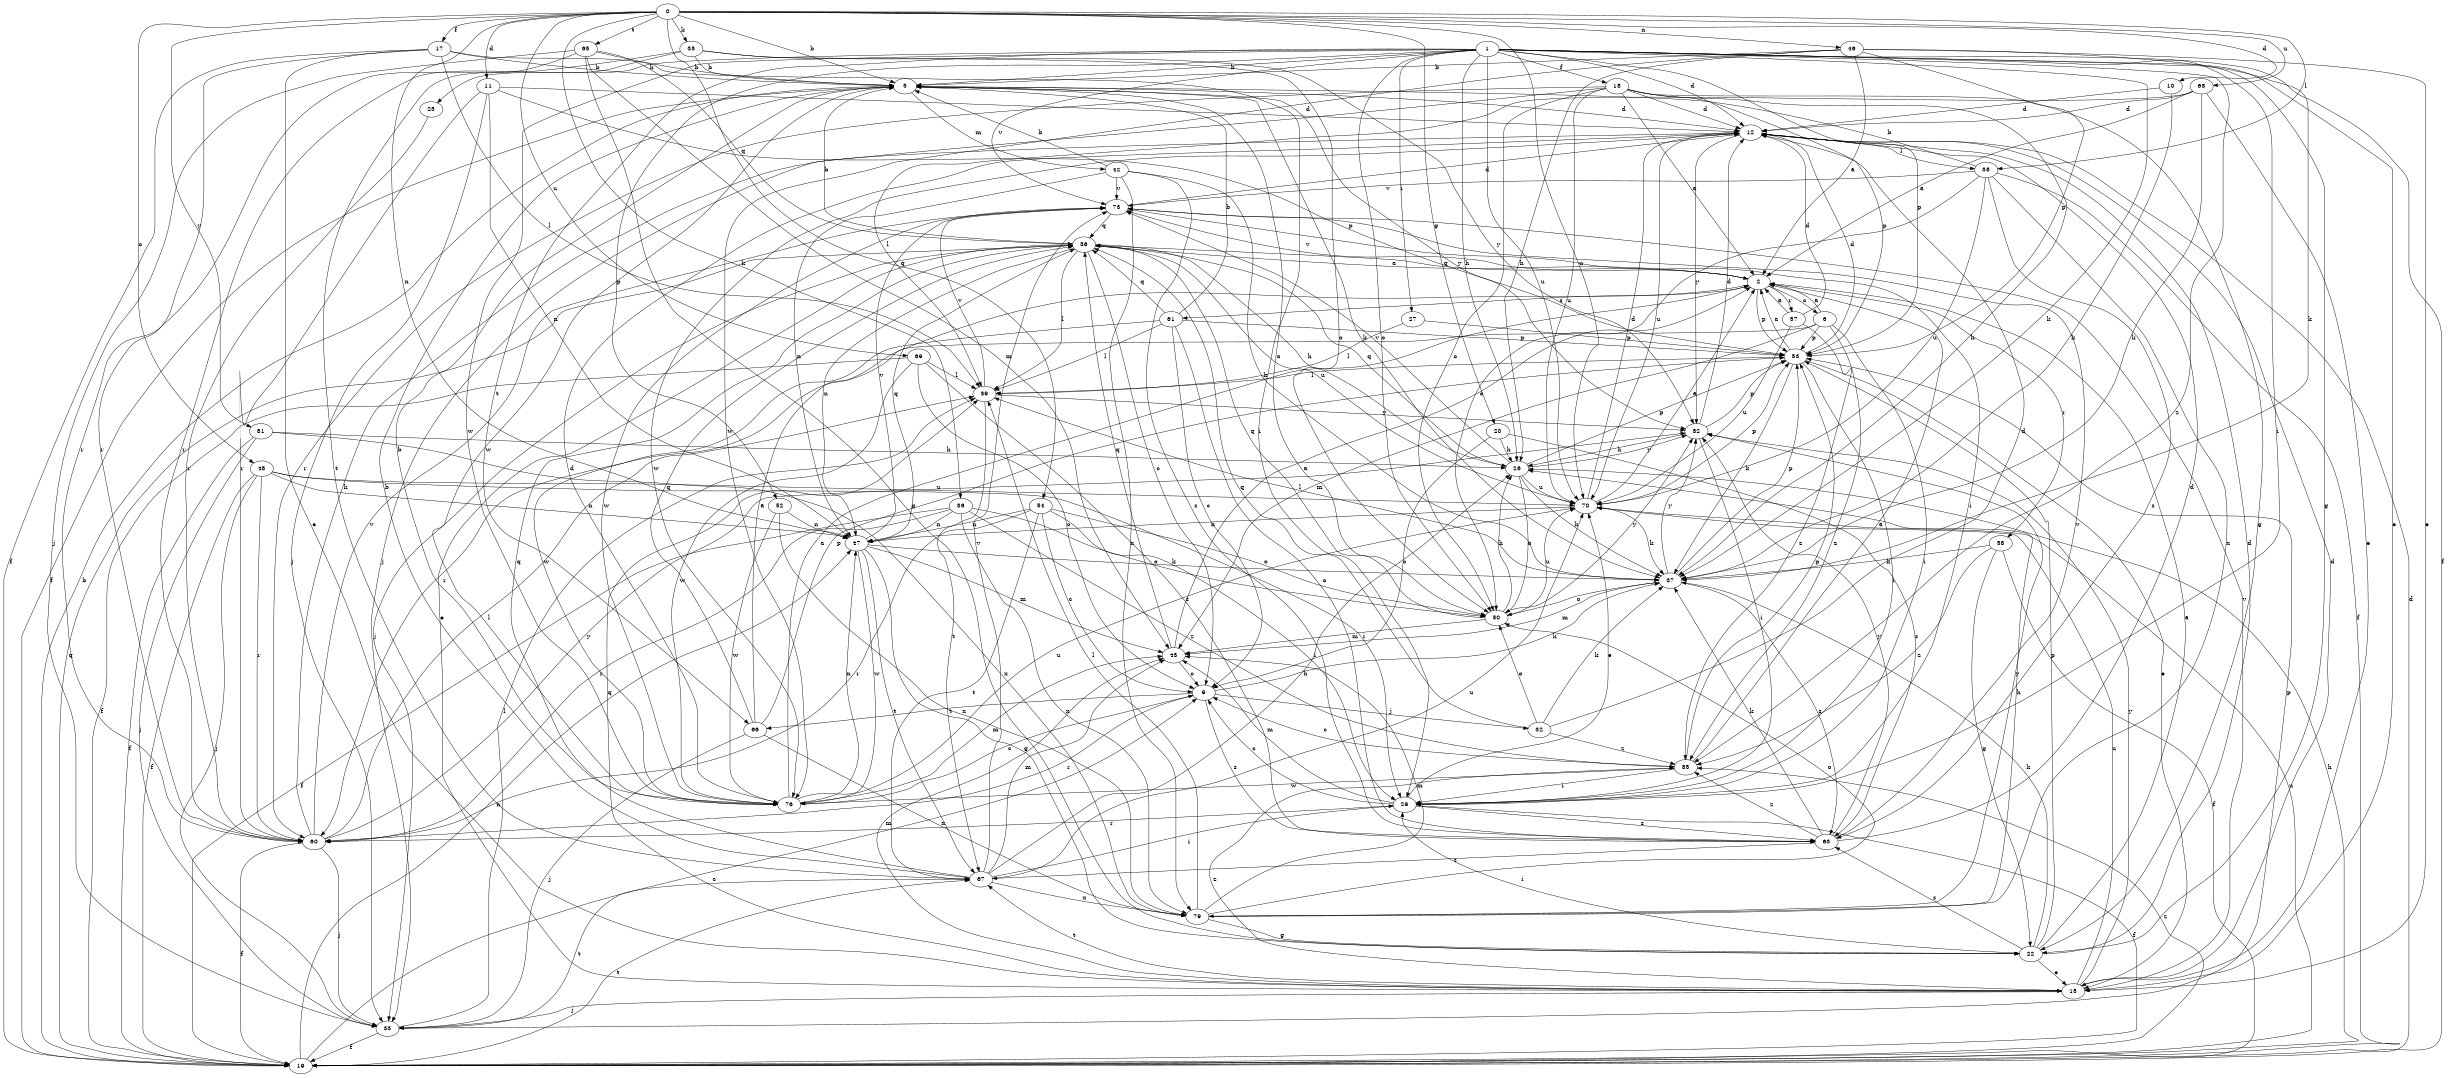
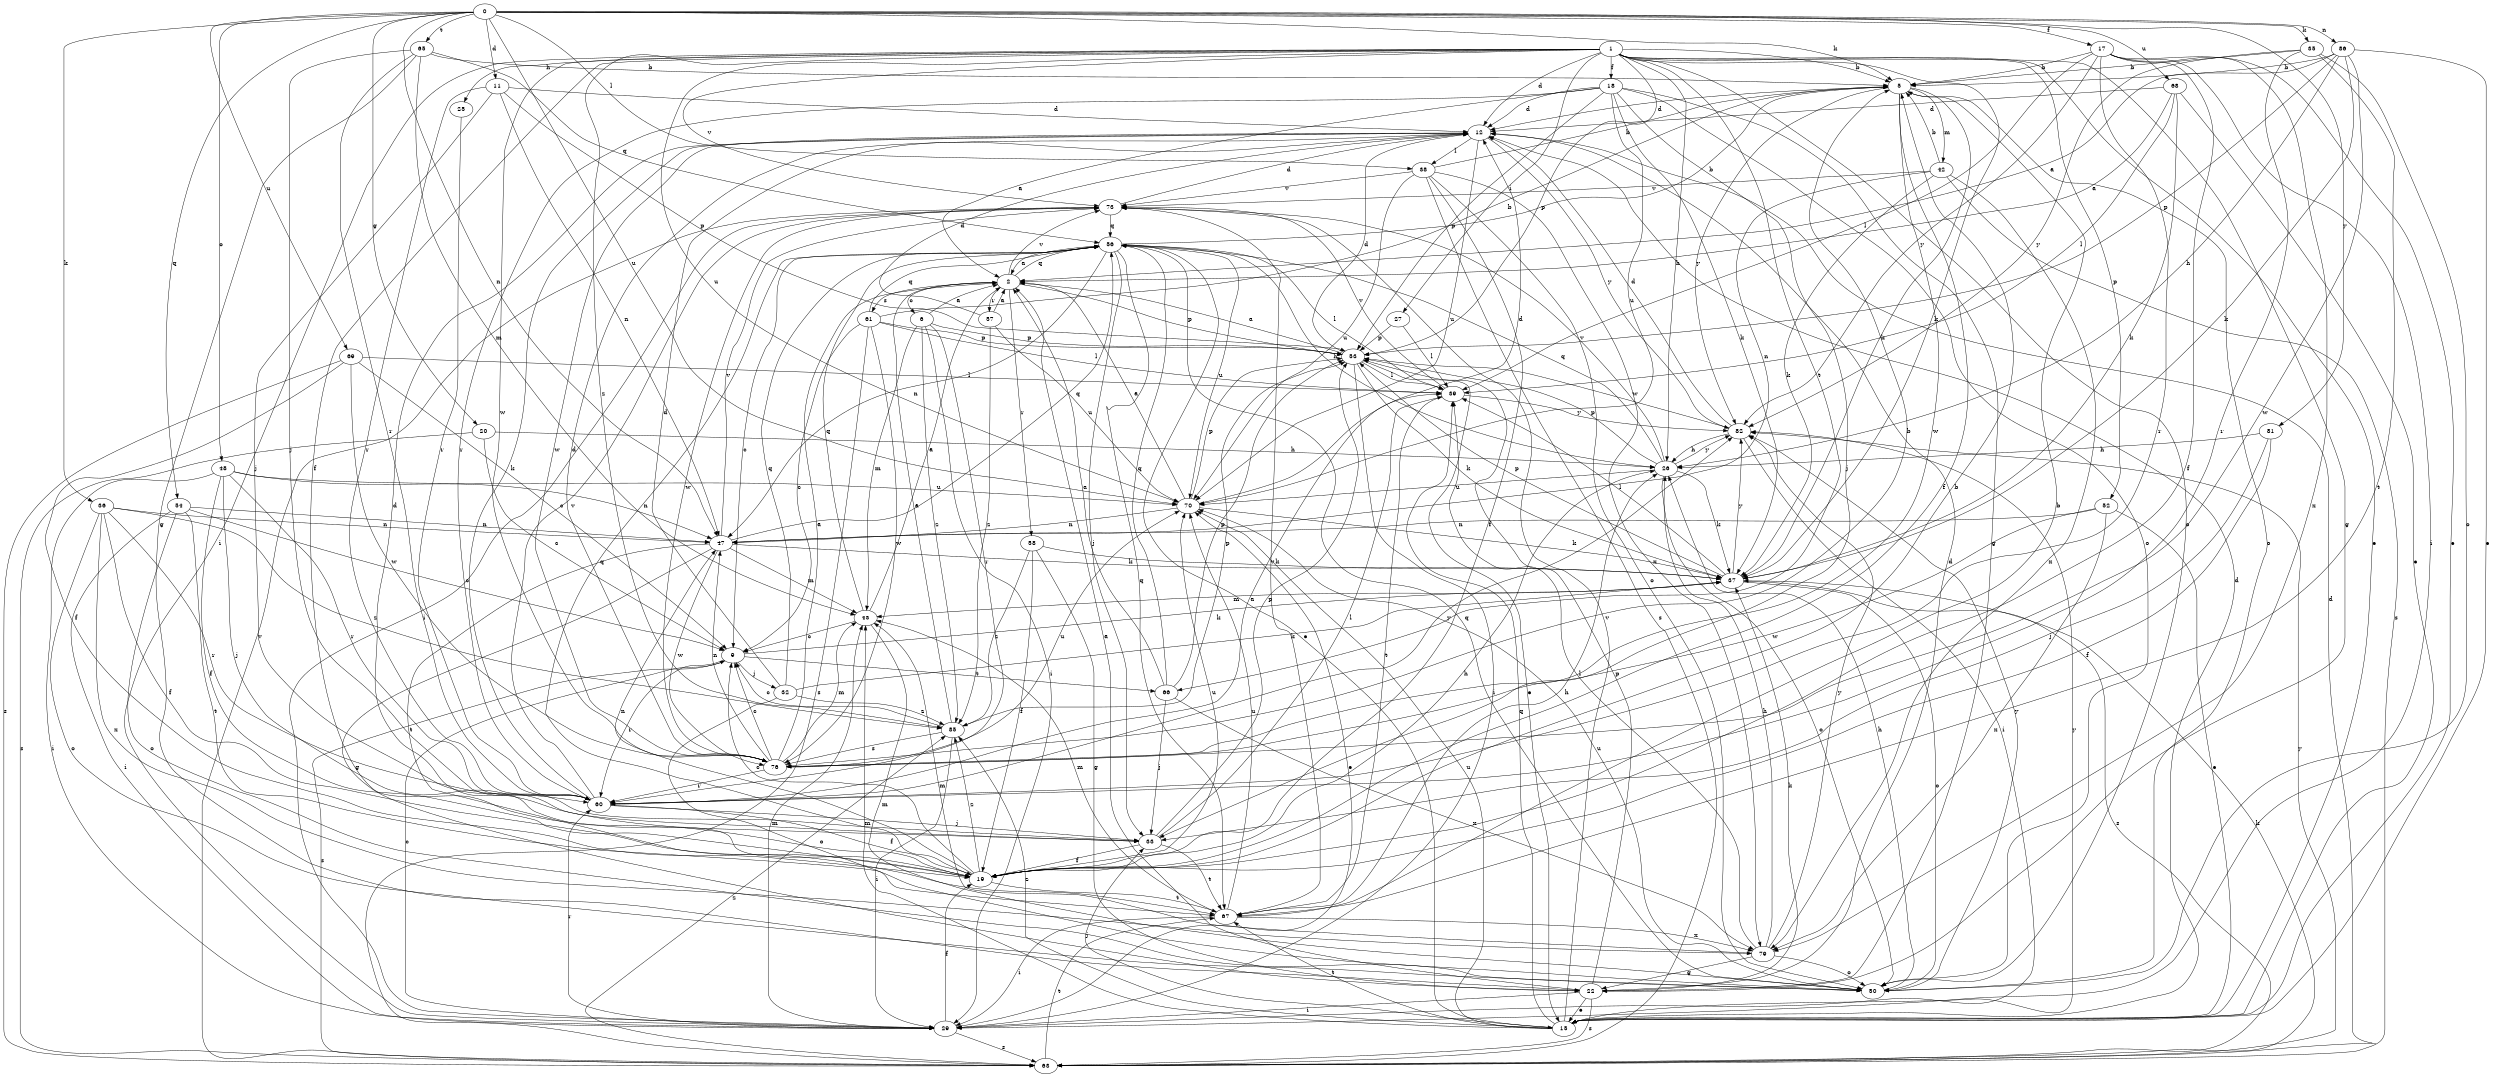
(812, 49) -> (1835, 49)
(1852, 49) -> (2343, 49)
(2171, 86) -> none
none -> (1920, 238)
(1752, 394) -> (1635, 394)
(826, 508) -> (2292, 565)
(520, 536) -> (1138, 570)
(1325, 581) -> (819, 693)
(489, 618) -> (1253, 599)
(1337, 635) -> (1300, 944)
(749, 747) -> (689, 786)
(1294, 786) -> (873, 749)
none -> (2217, 999)
